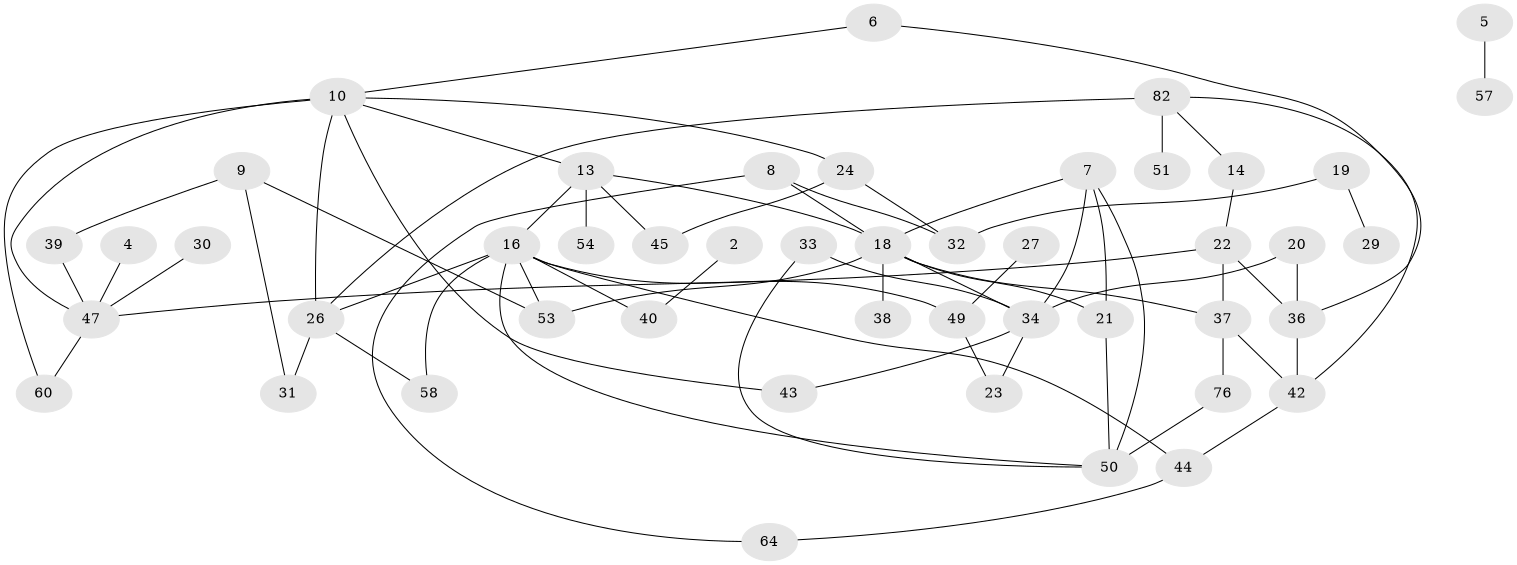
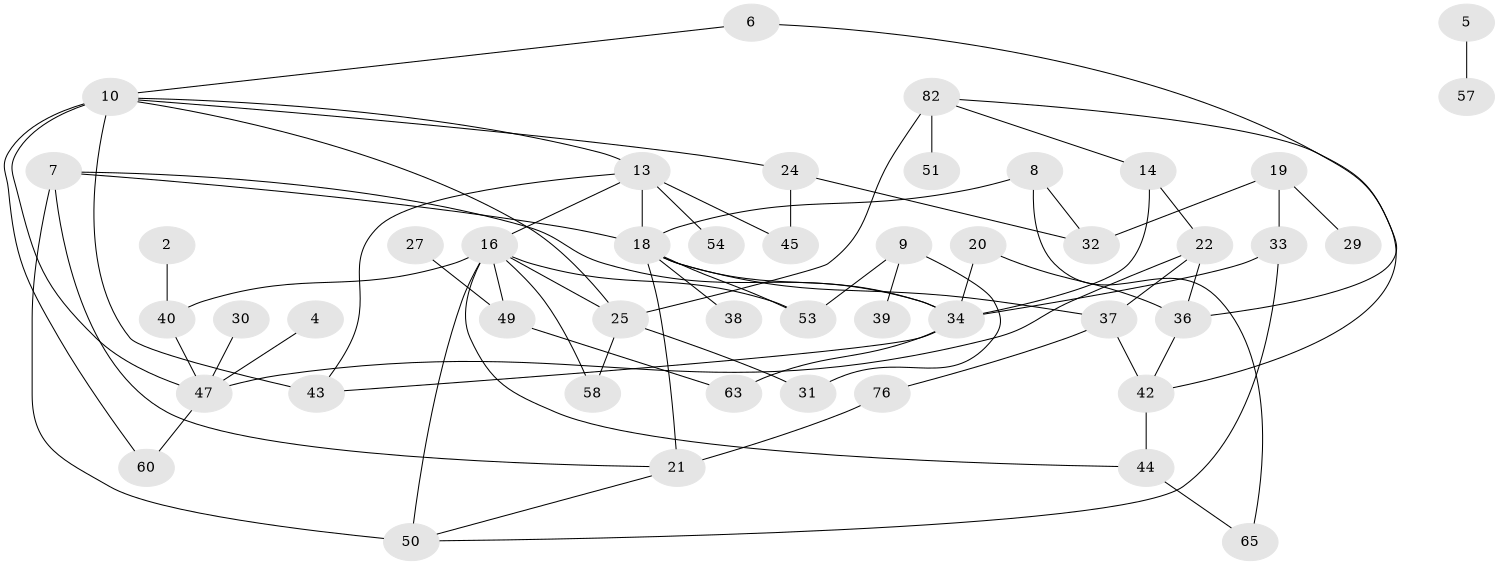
none -> (1279, 208)
none -> (405, 212)
none -> (1106, 278)
(73, 282) -> (184, 353)
(316, 319) -> (621, 319)
(994, 394) -> (734, 394)
(1166, 431) -> (782, 435)
(770, 542) -> (1250, 542)
